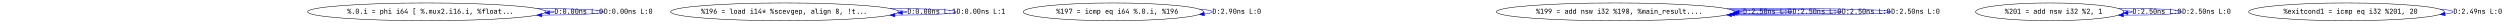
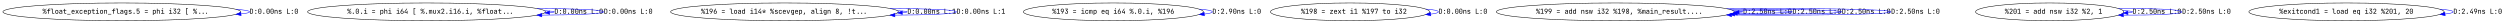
none -> (122, 12)
(1113, 12) -> (1113, 12)
none -> (1350, 12)
(2347, 12) -> (2347, 12)
